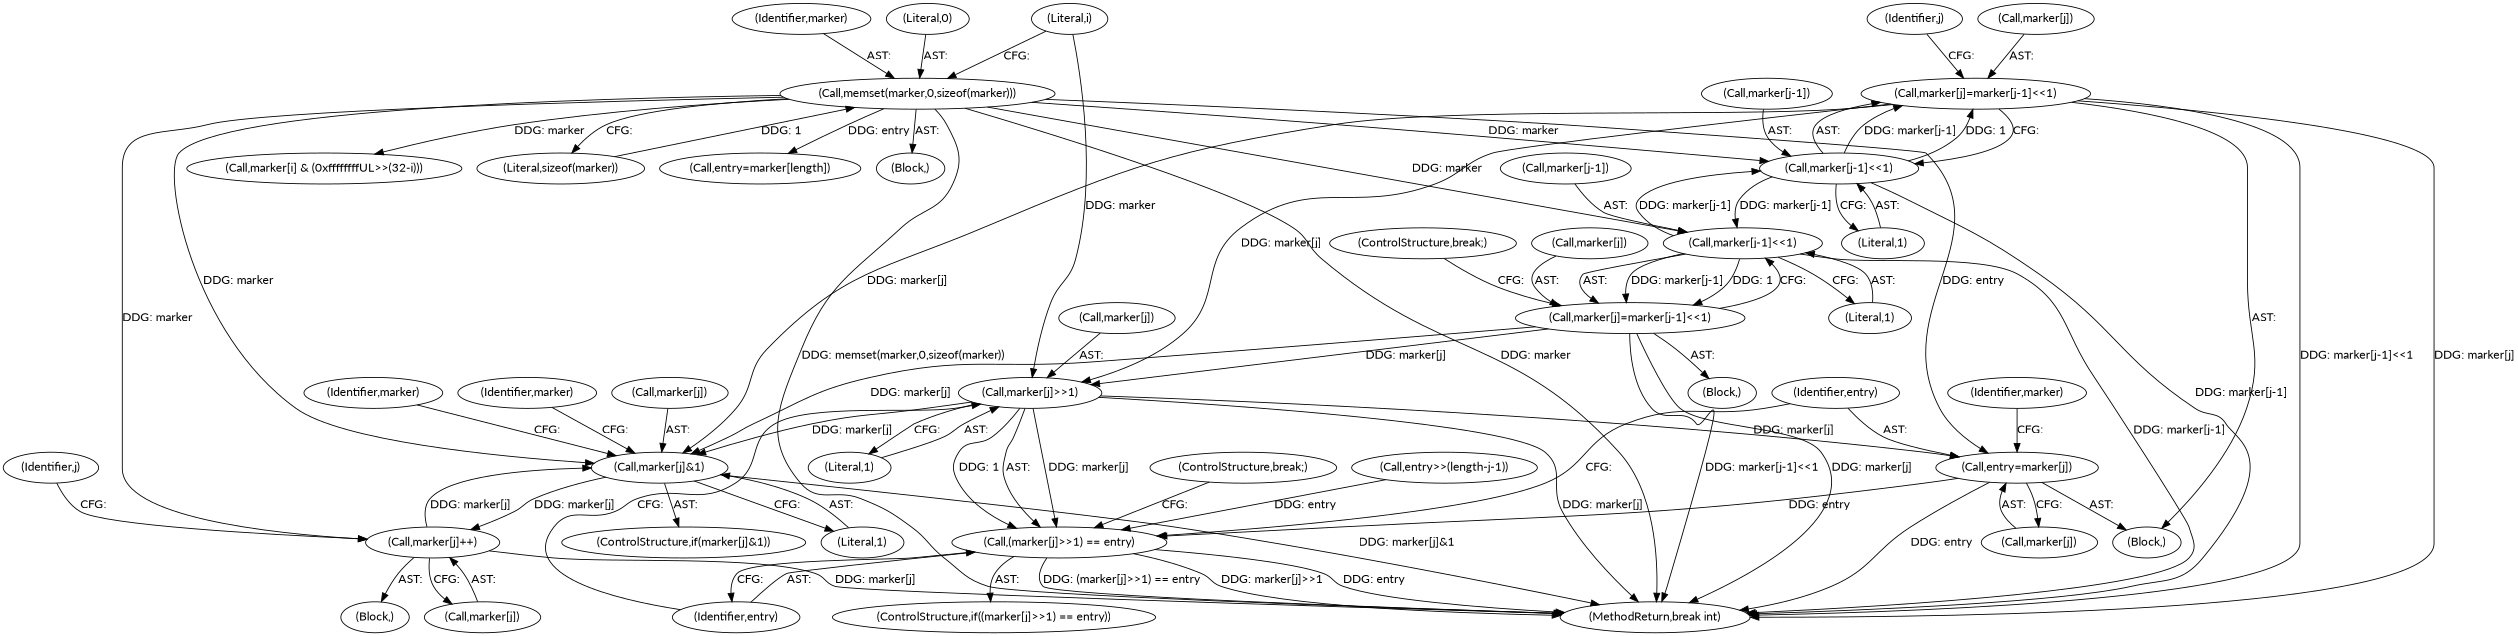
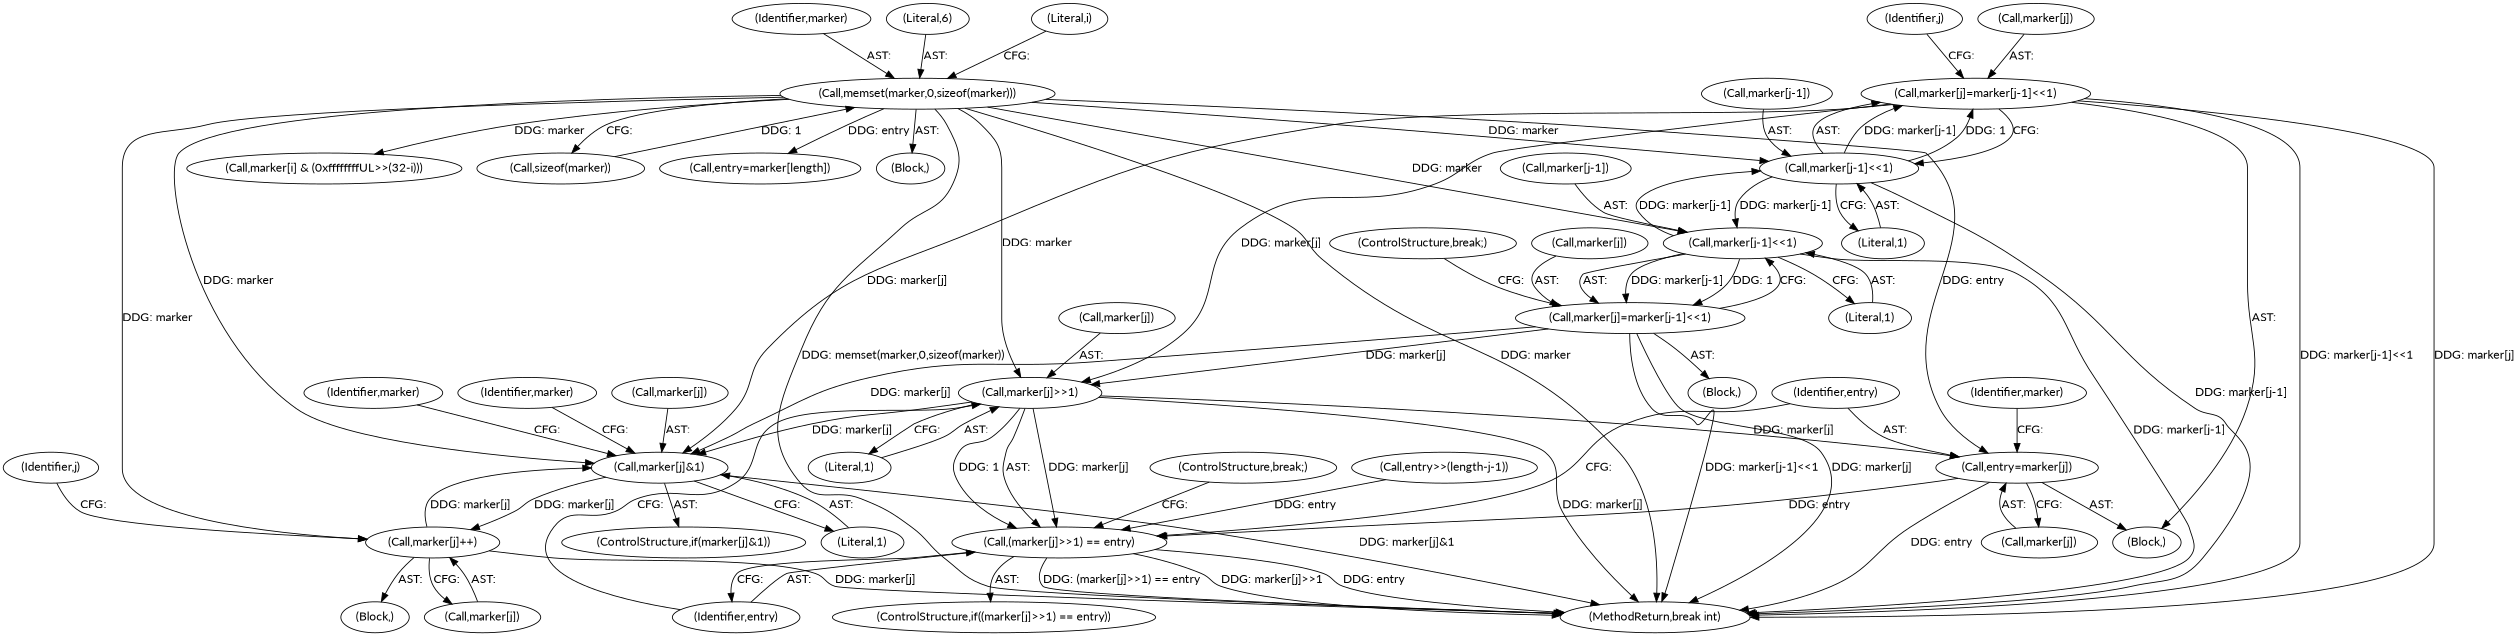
(928, 19) -> (928, 19)
(561, 169) -> (561, 169)
(1084, 206) -> (1002, 231)
